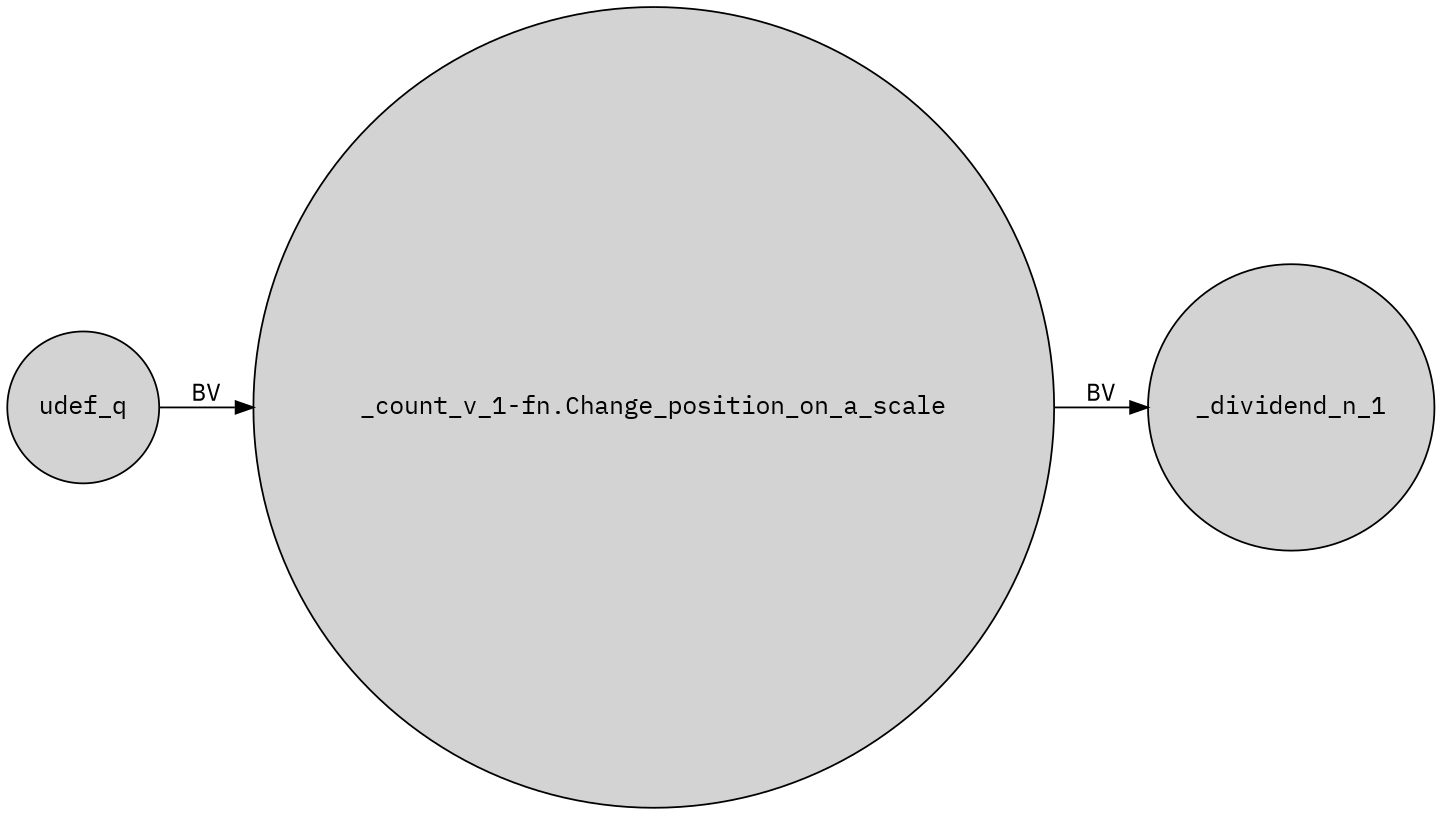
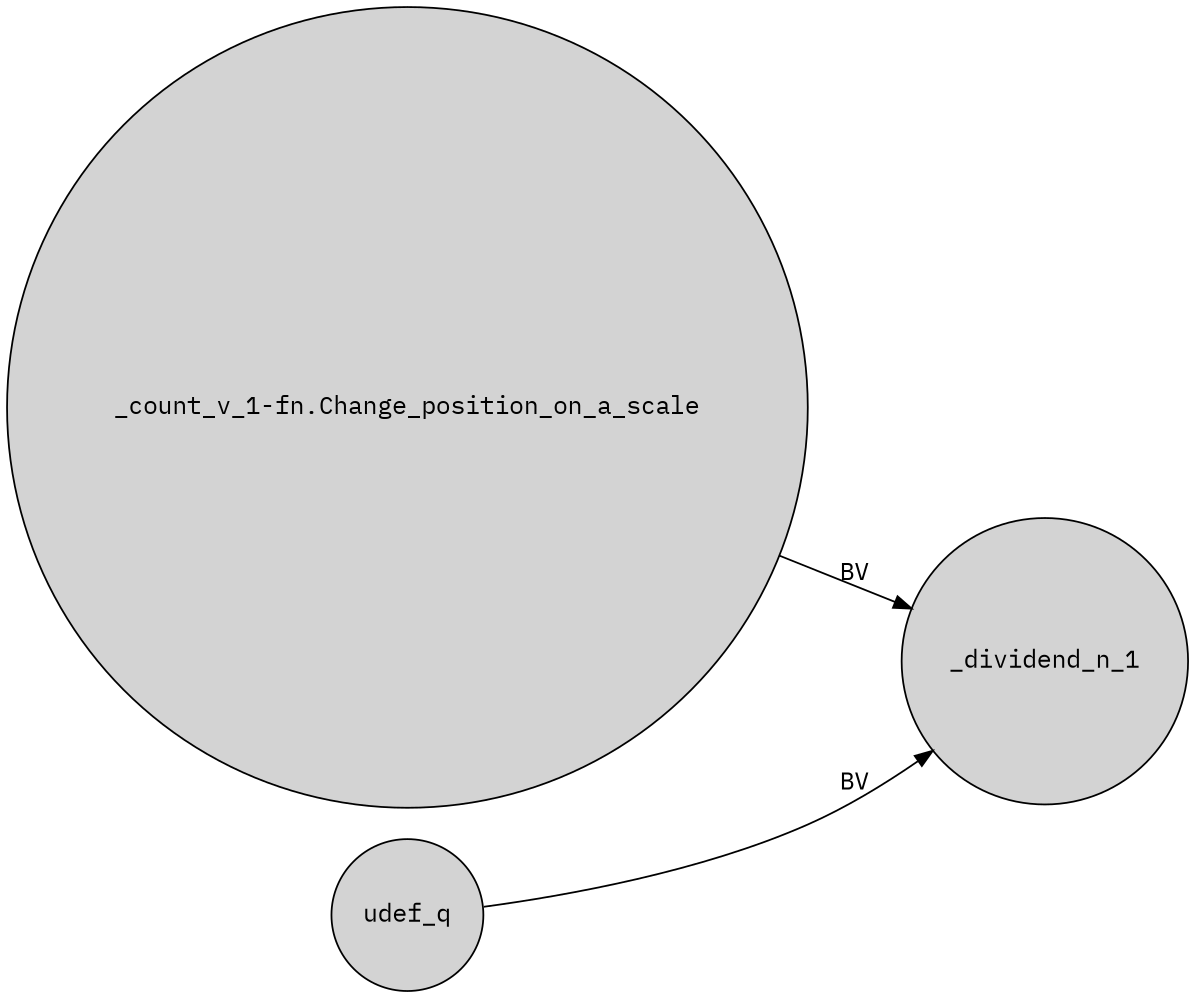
(197, 407) -> (710, 860)
